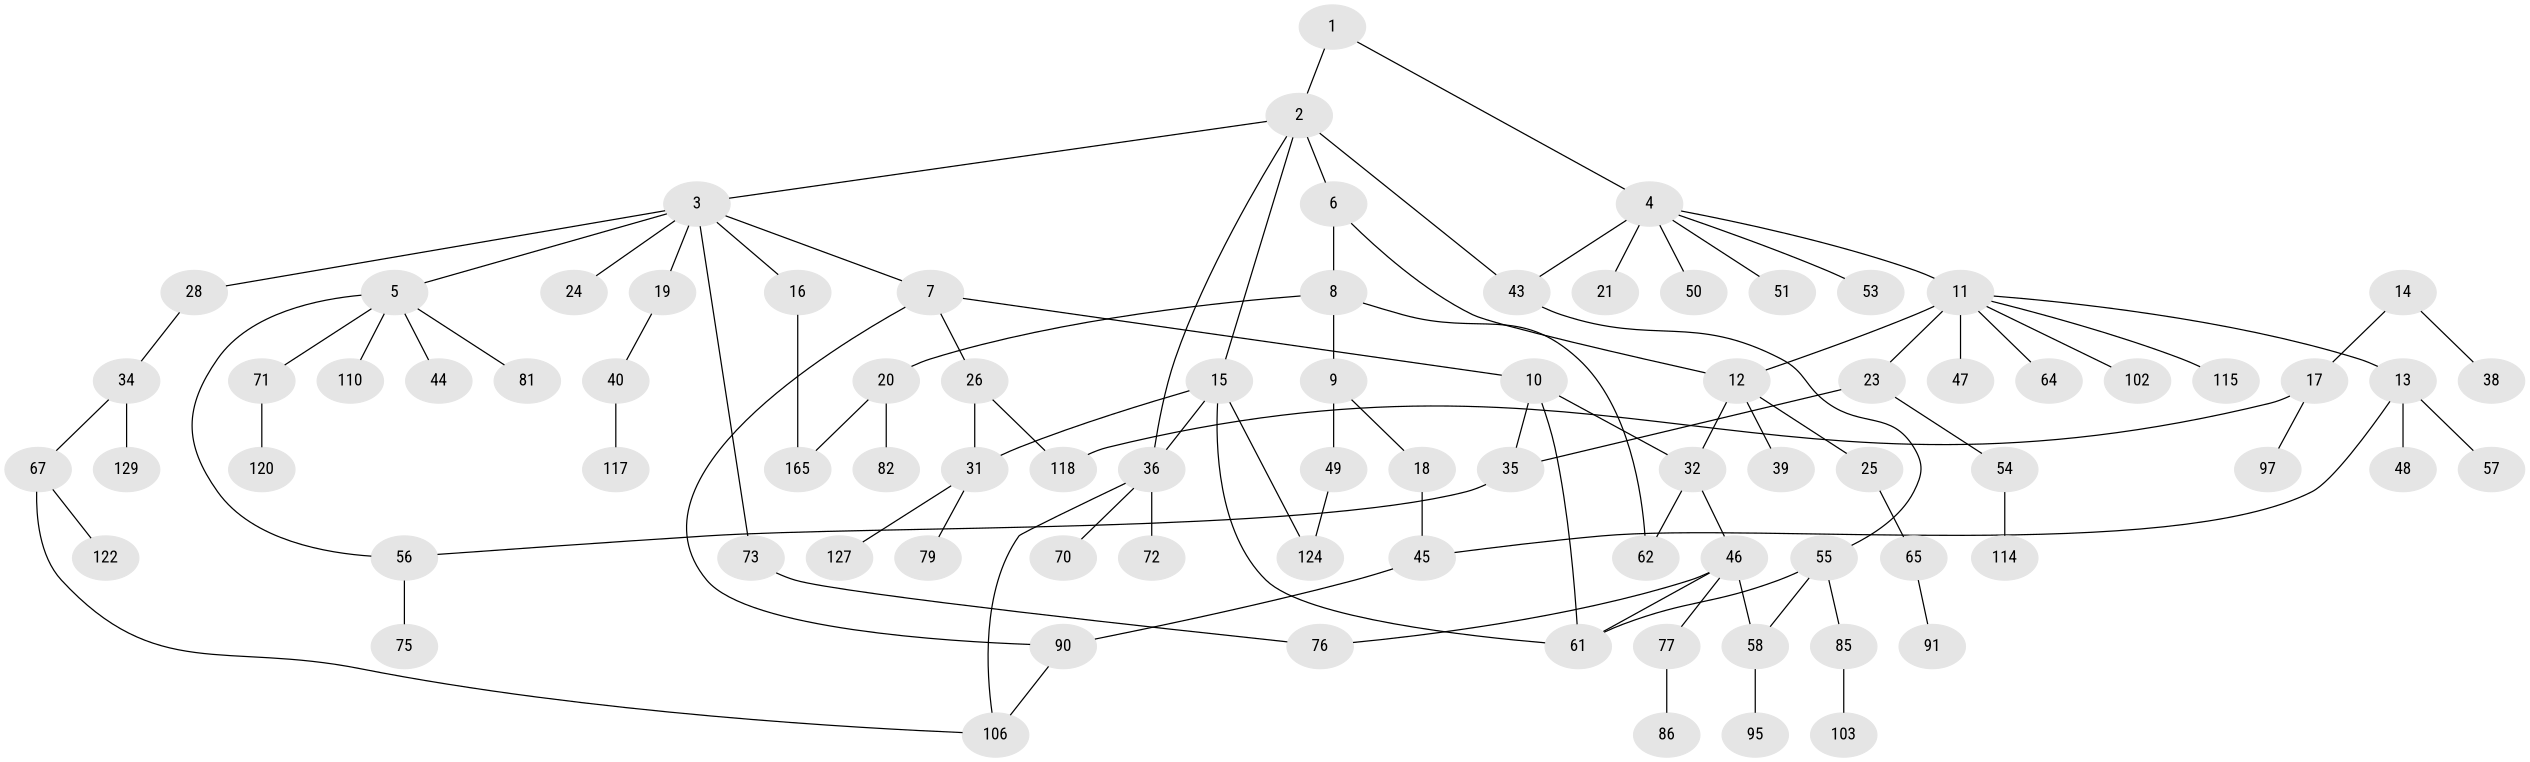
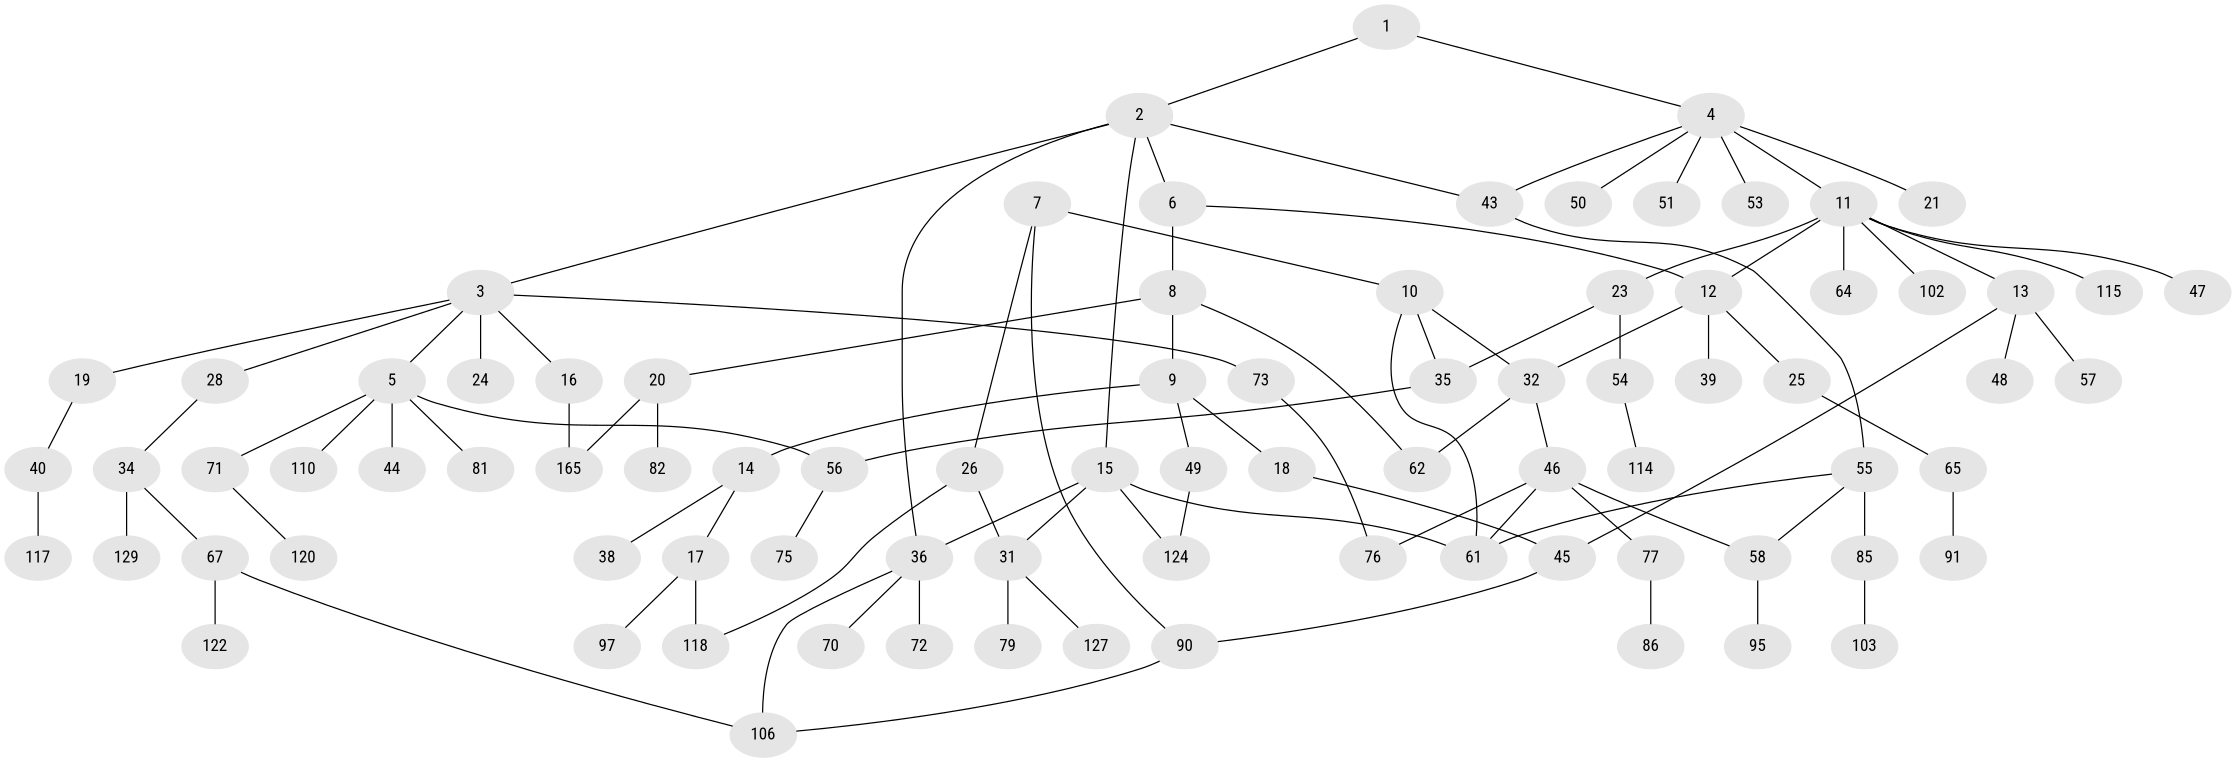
(814, 248) -> none
none -> (953, 409)
